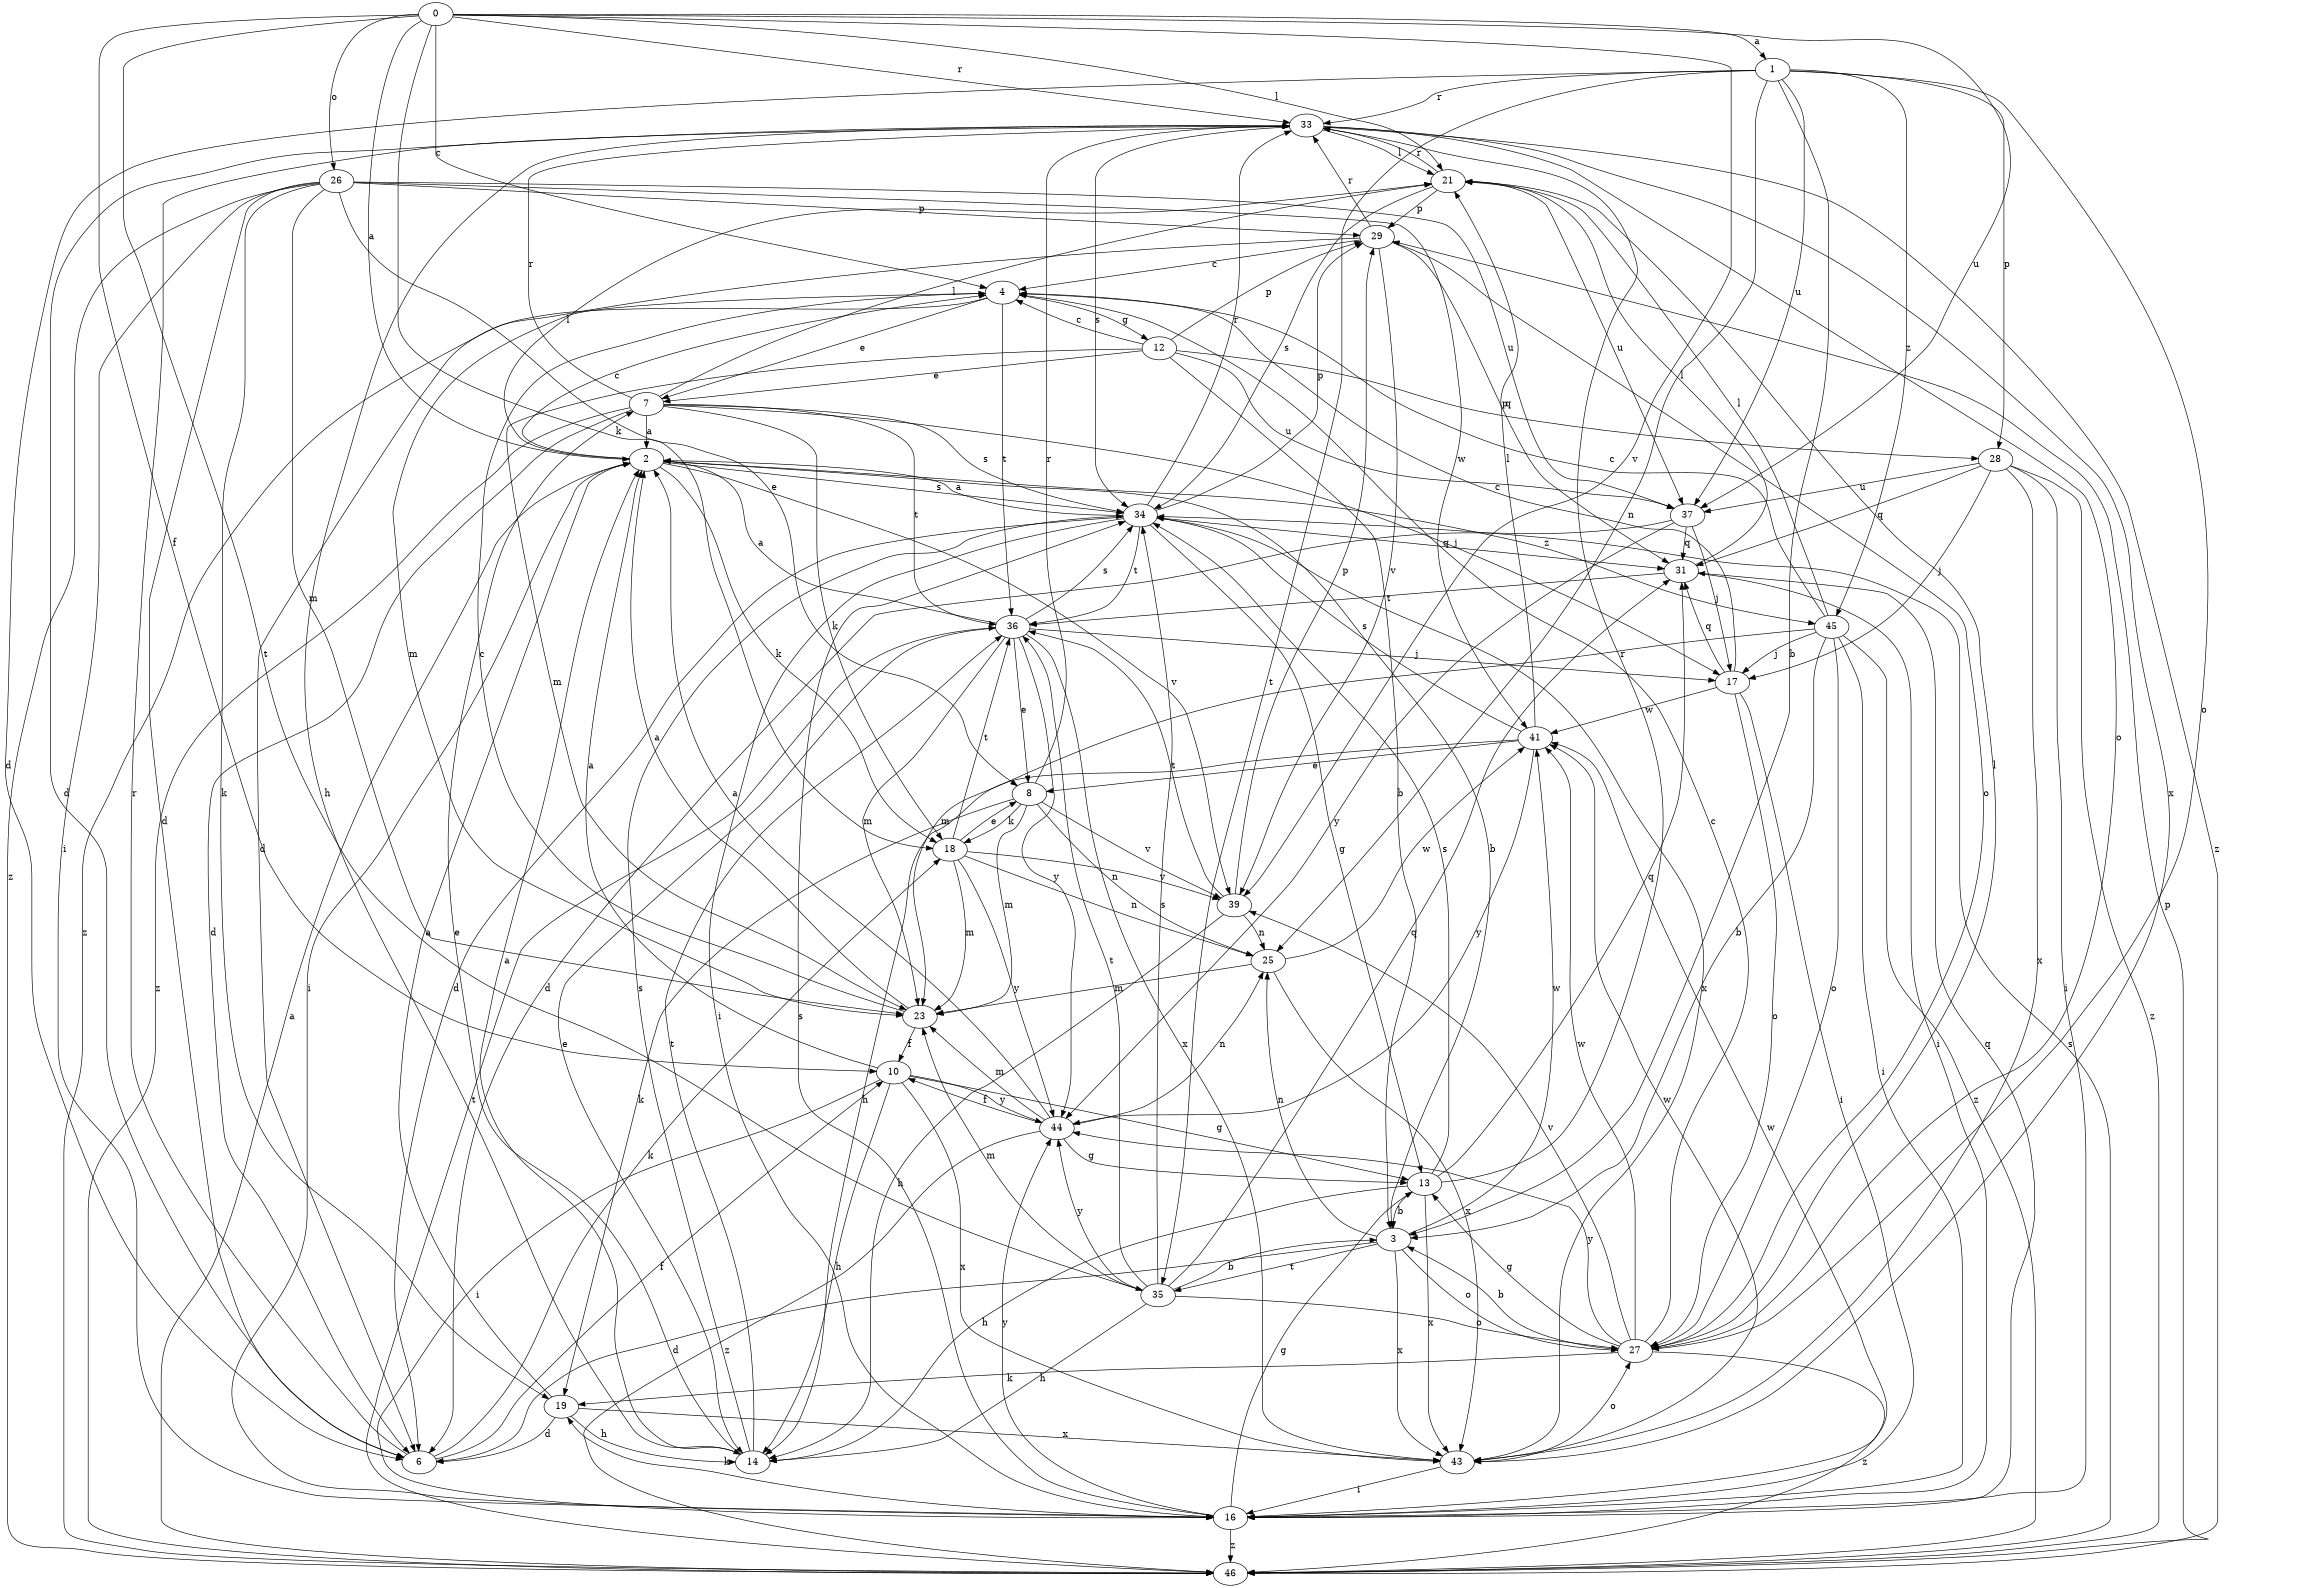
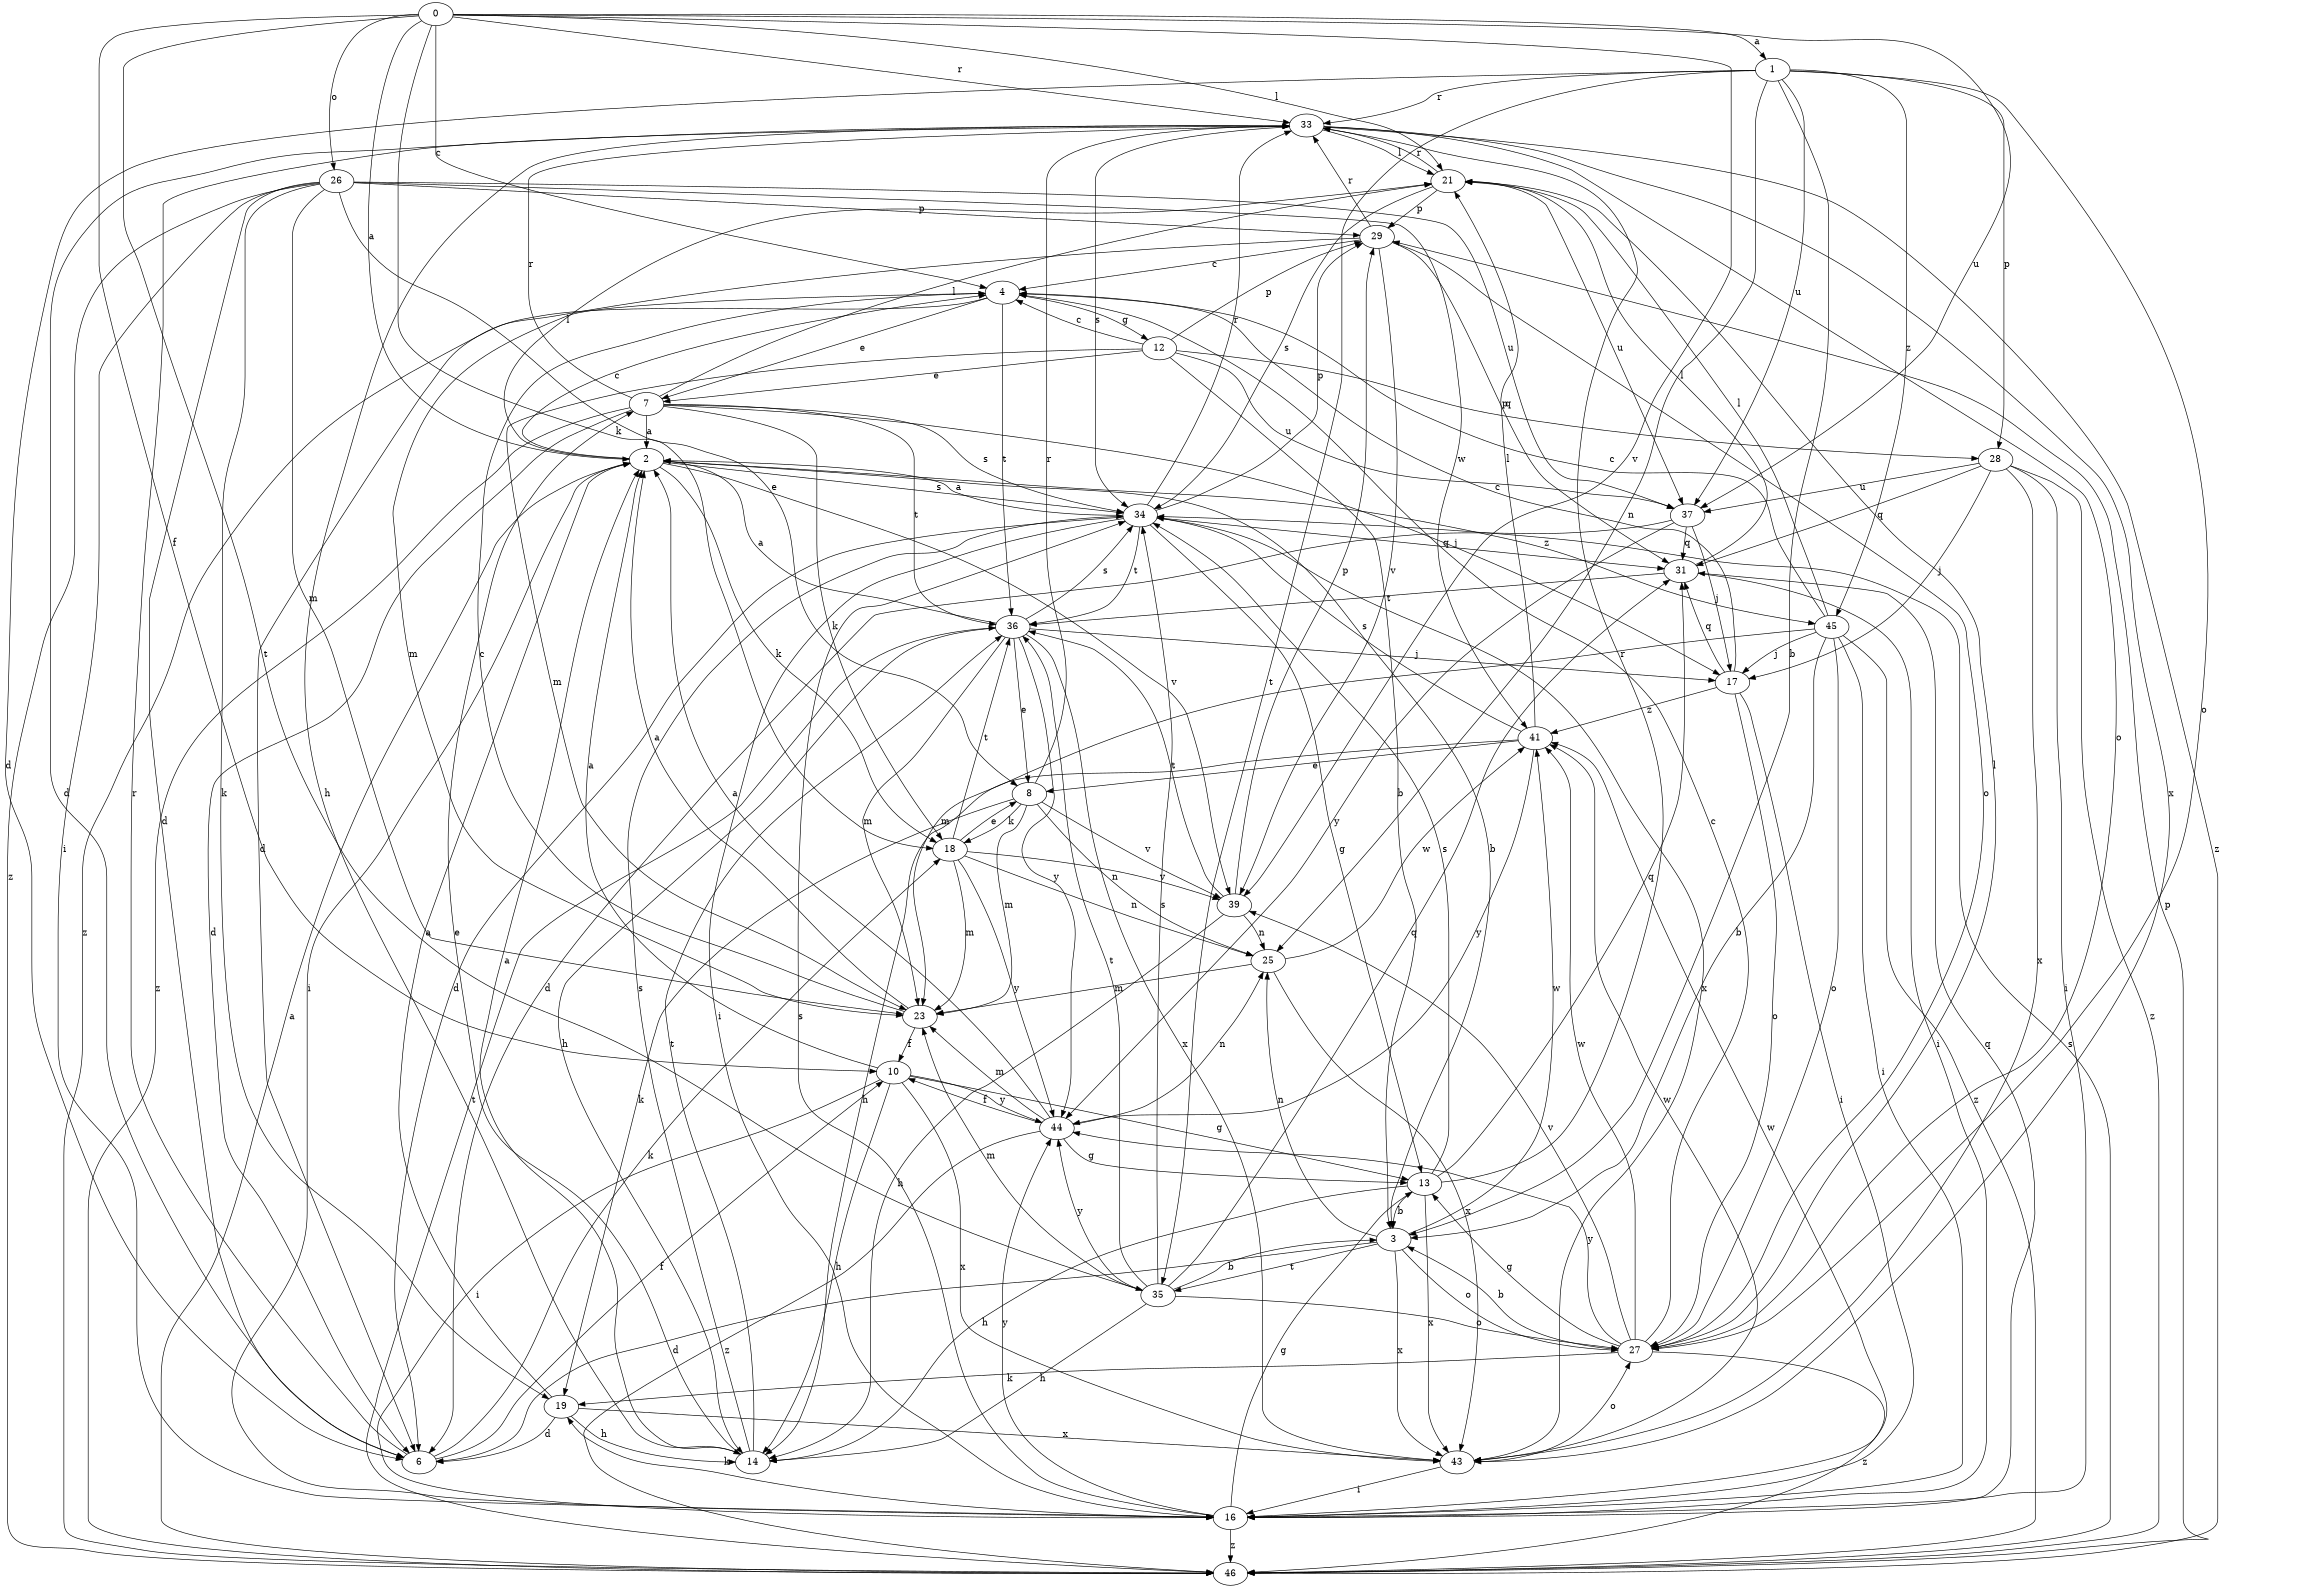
(1650, 710) -> (1650, 710)
(565, 1045) -> (565, 1045)
